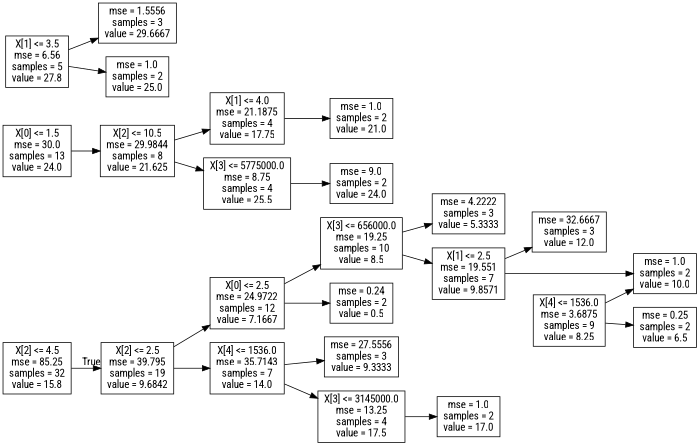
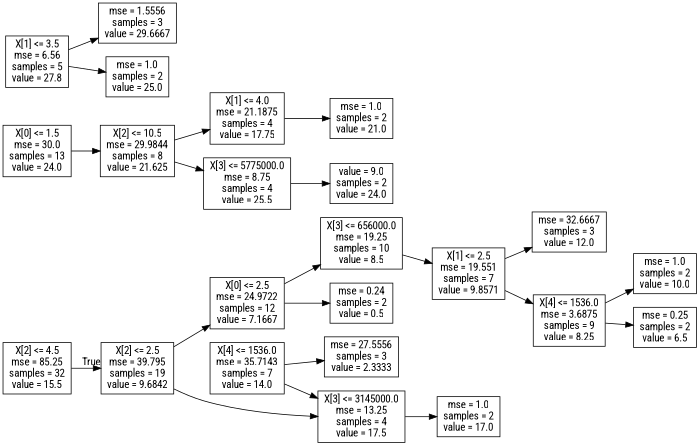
(361, 184) -> (361, 184)
(469, 214) -> none
(565, 274) -> (516, 296)
(361, 357) -> (361, 357)
(37, 368) -> (37, 368)
(188, 368) -> (241, 409)
